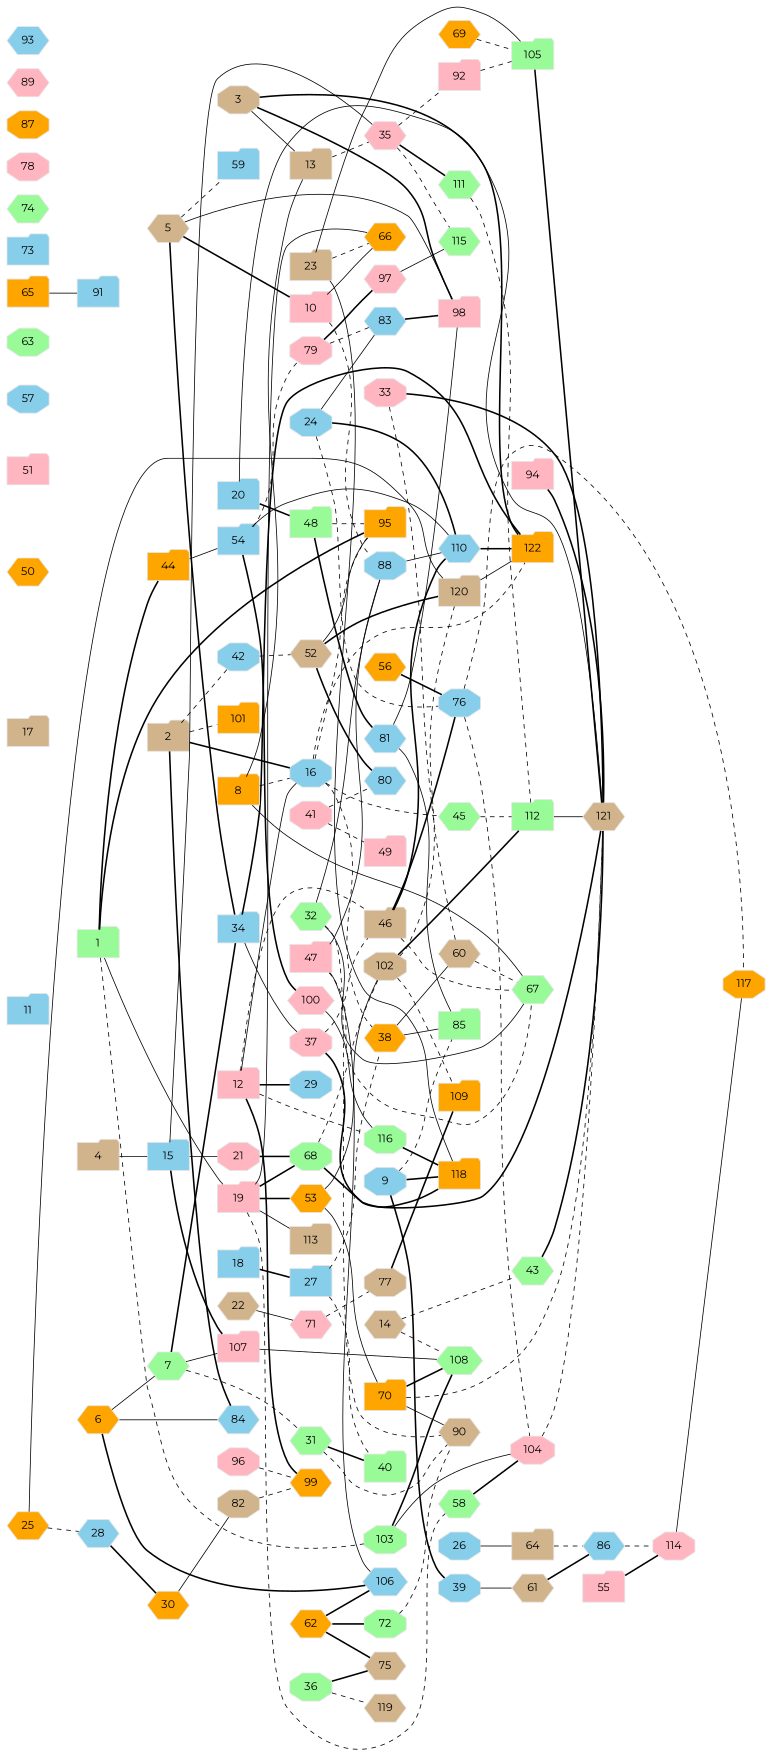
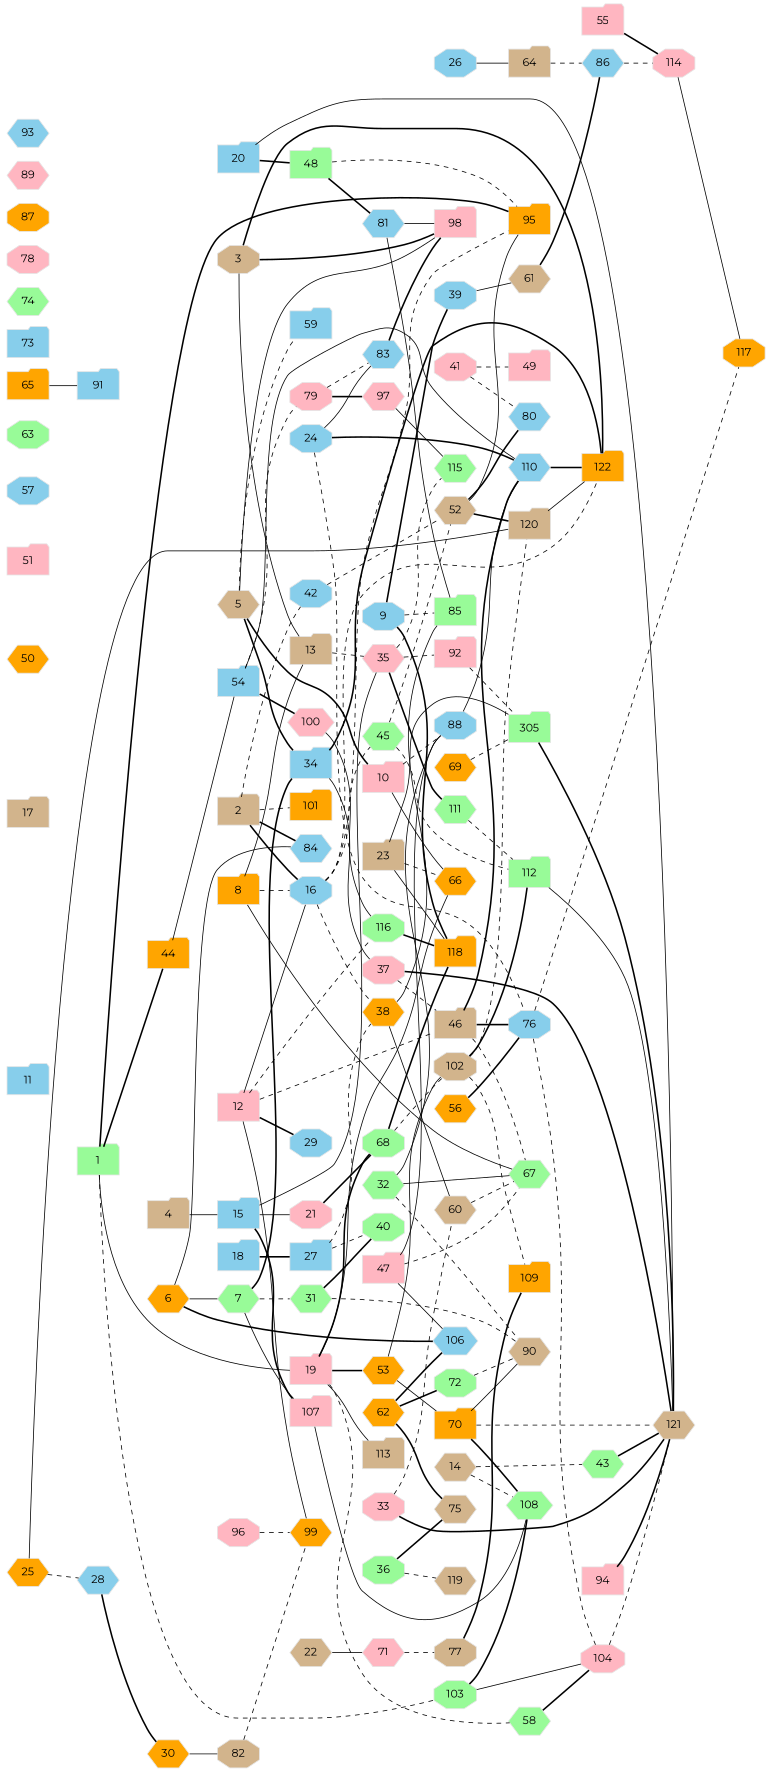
(533, 55) -> (530, 729)
none -> (422, 624)
(267, 1259) -> (282, 1400)
(385, 1468) -> (383, 1227)
